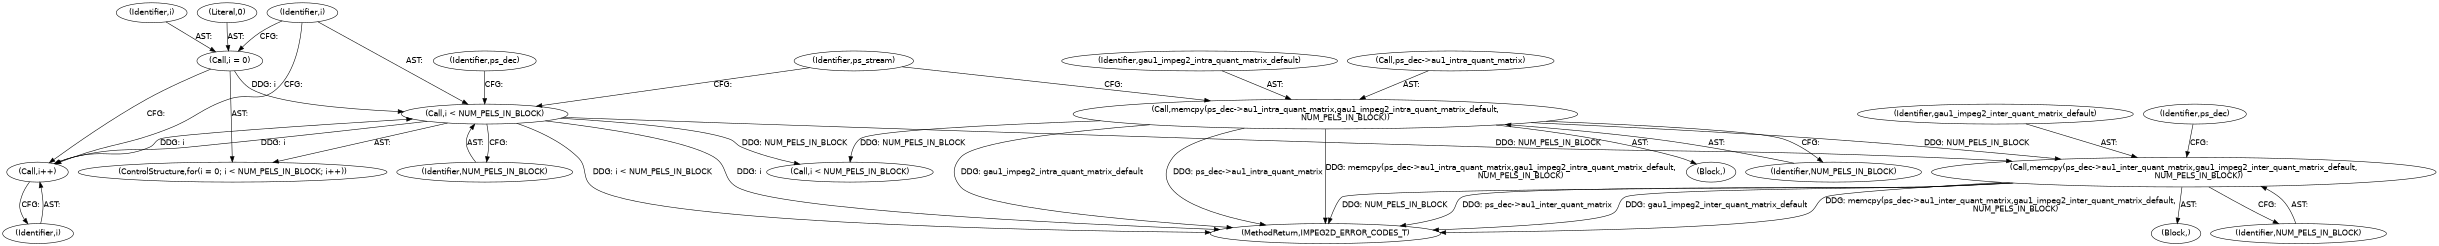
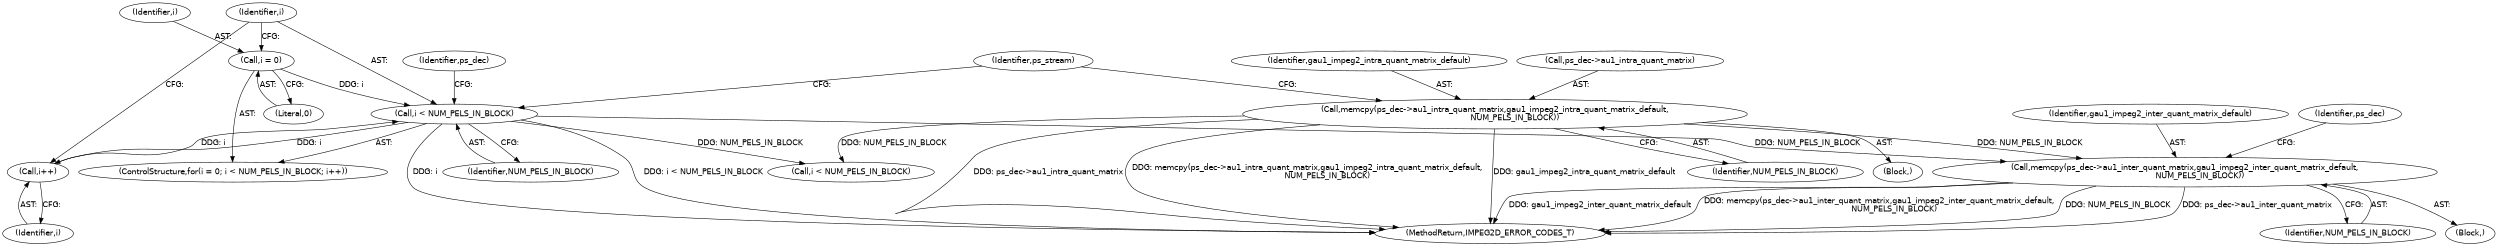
(129, 109) -> (283, 83)
